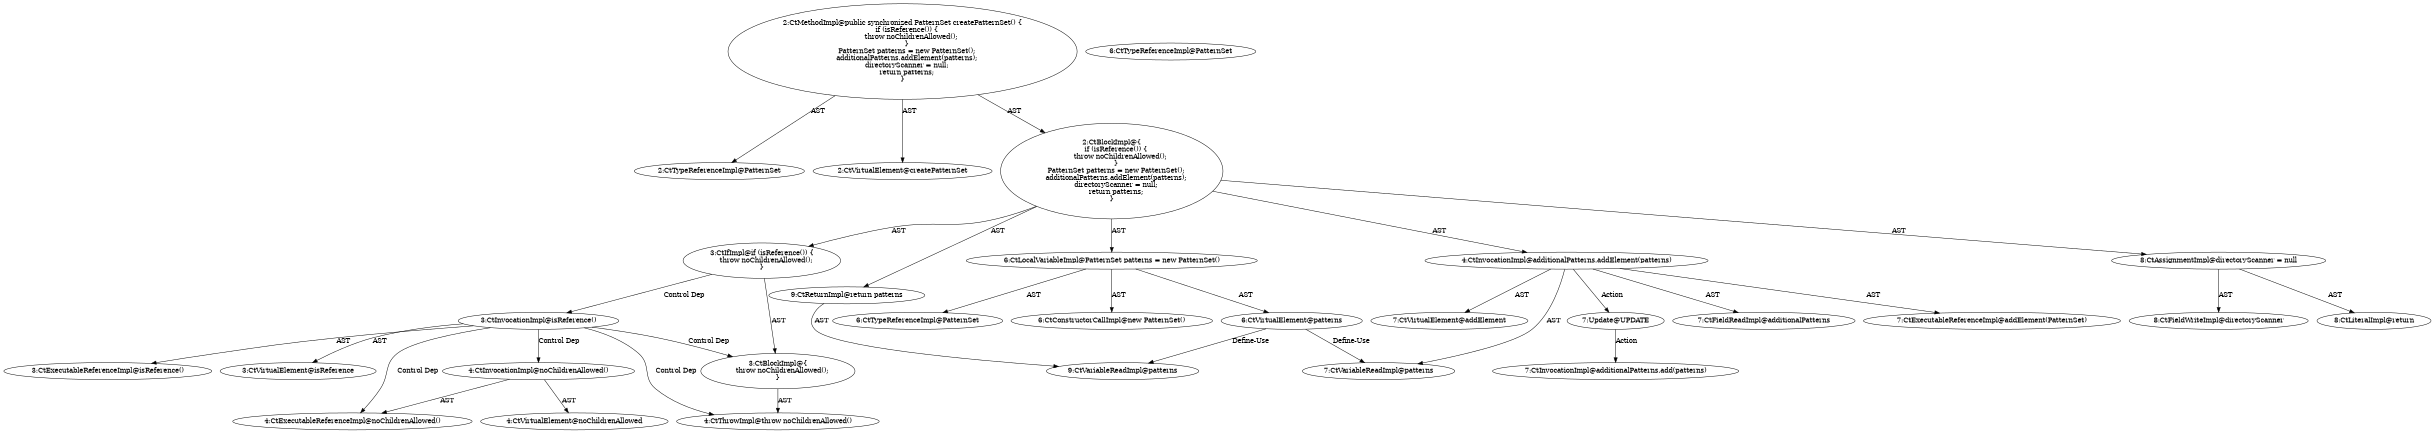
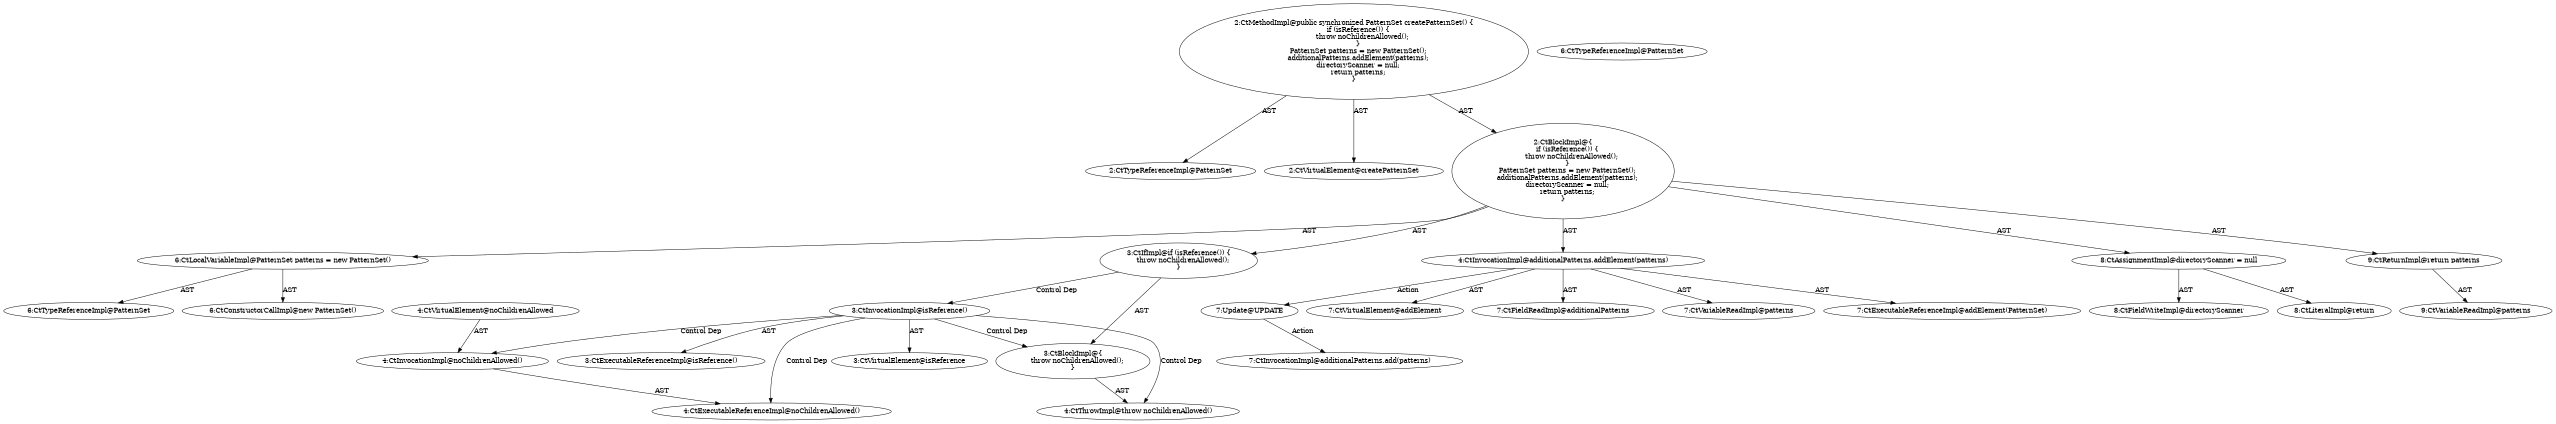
(1292, 321) -> none
(555, 394) -> (470, 334)
